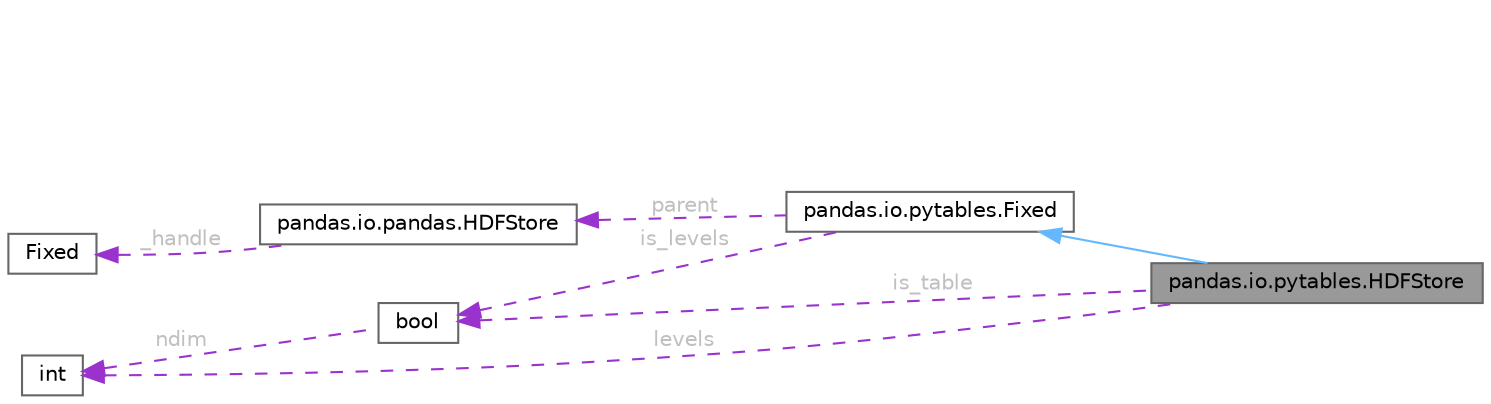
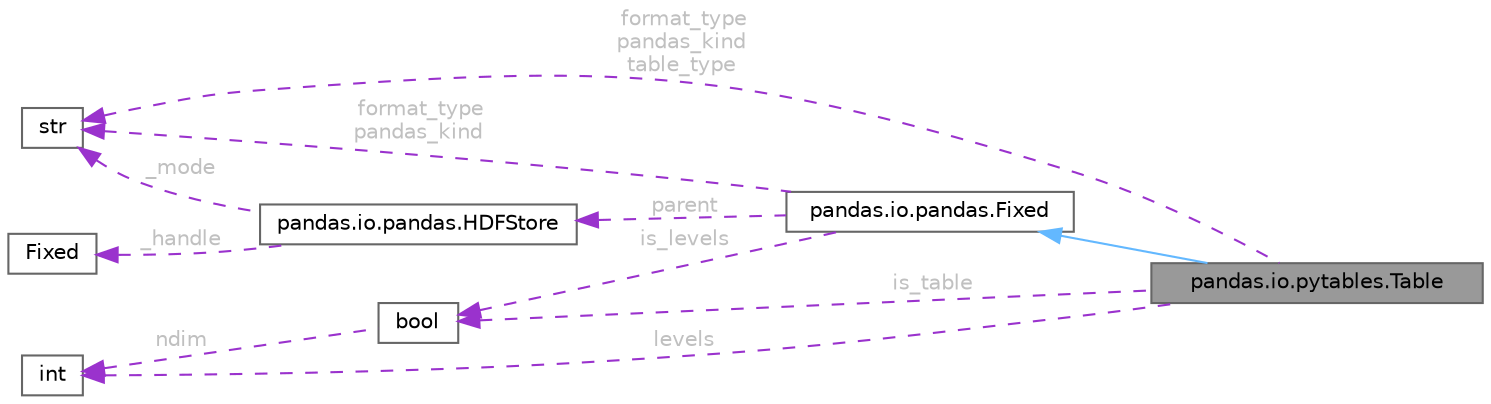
none -> (52, 128)
(930, 212) -> (930, 212)
(1317, 283) -> (1317, 283)
